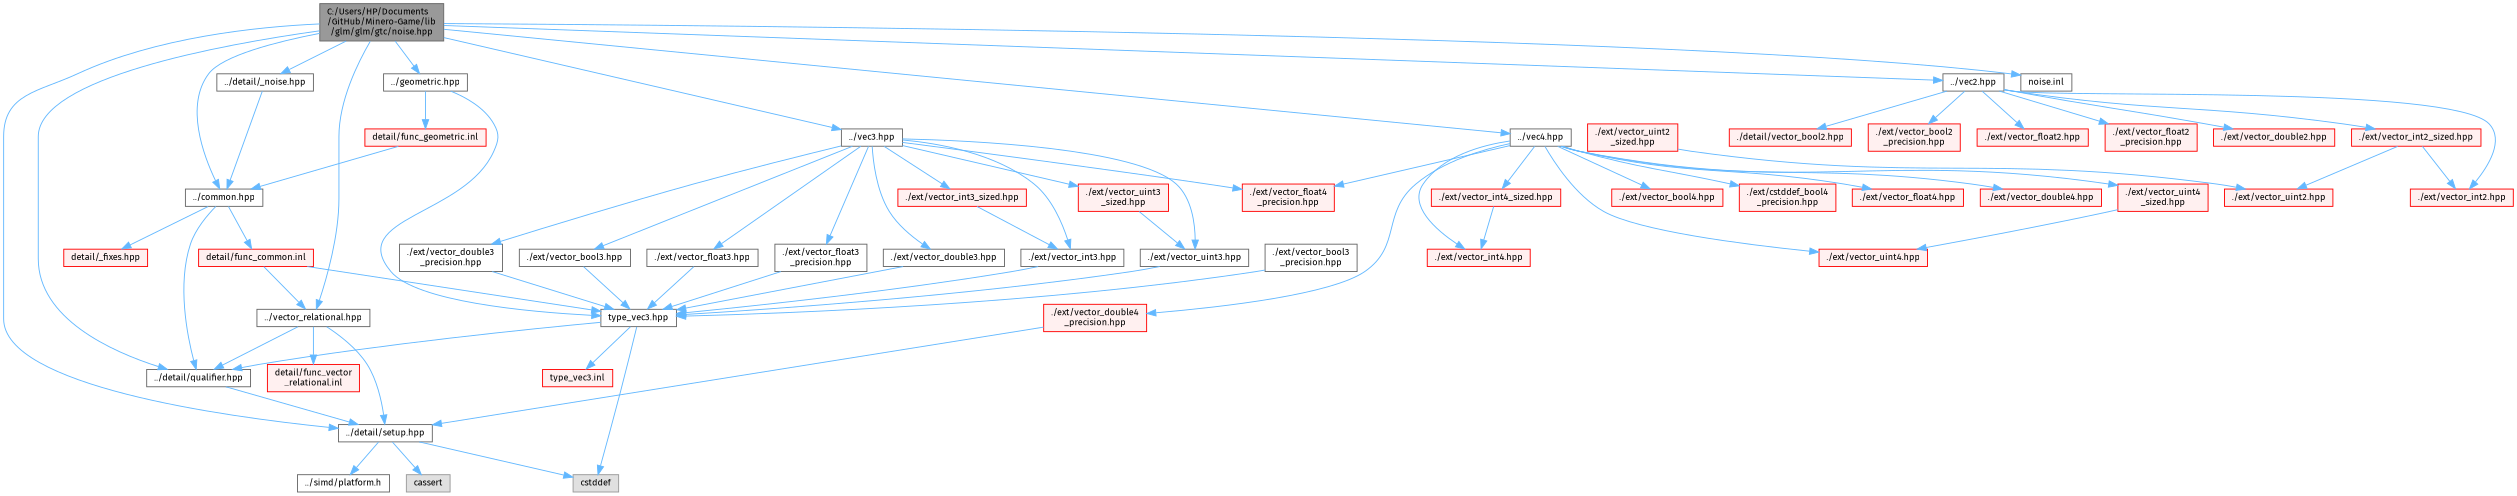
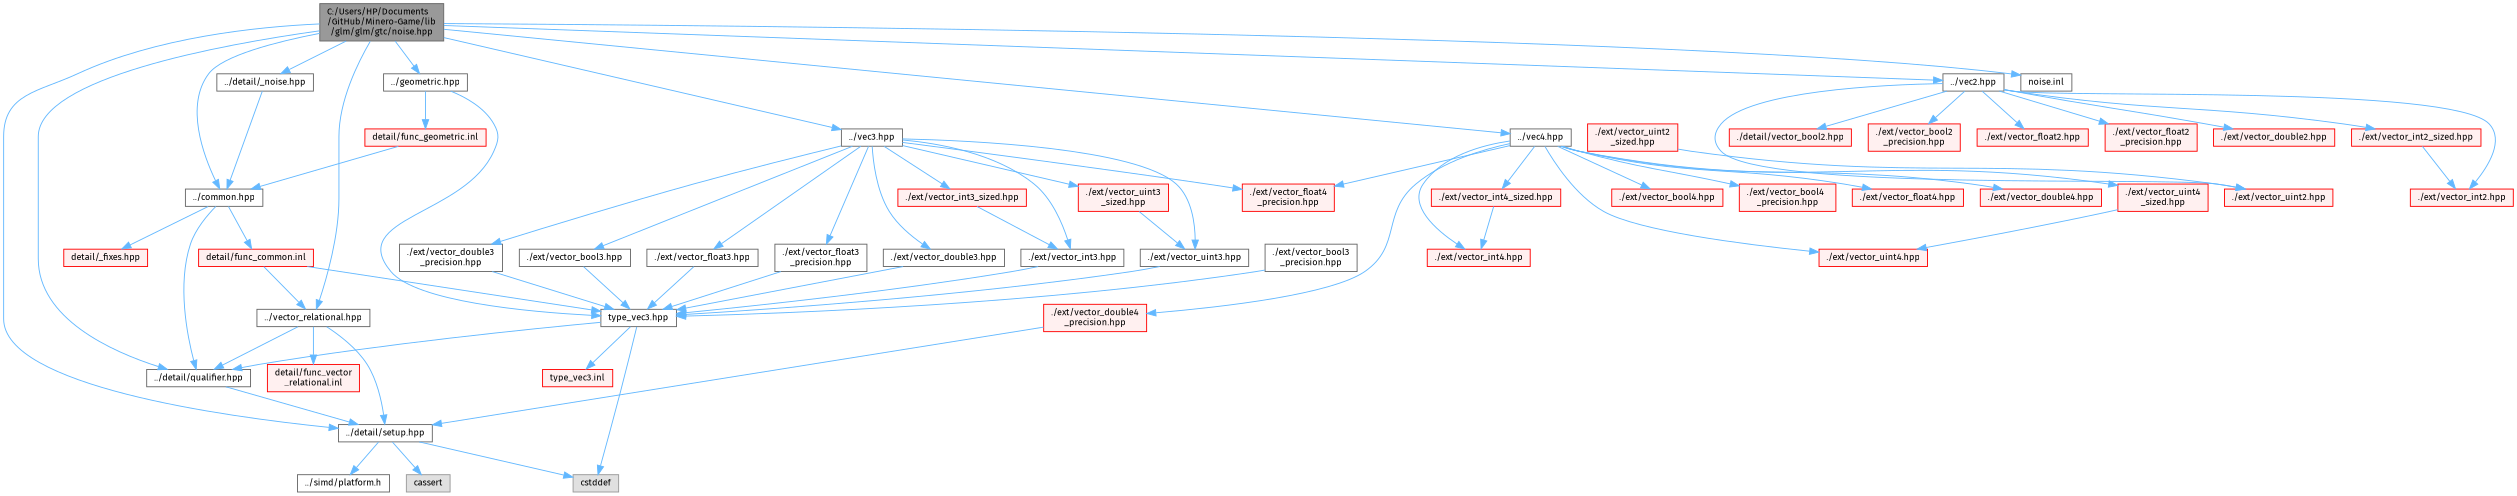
(2352, 166) -> (1751, 164)
(1788, 198) -> (1788, 198)
